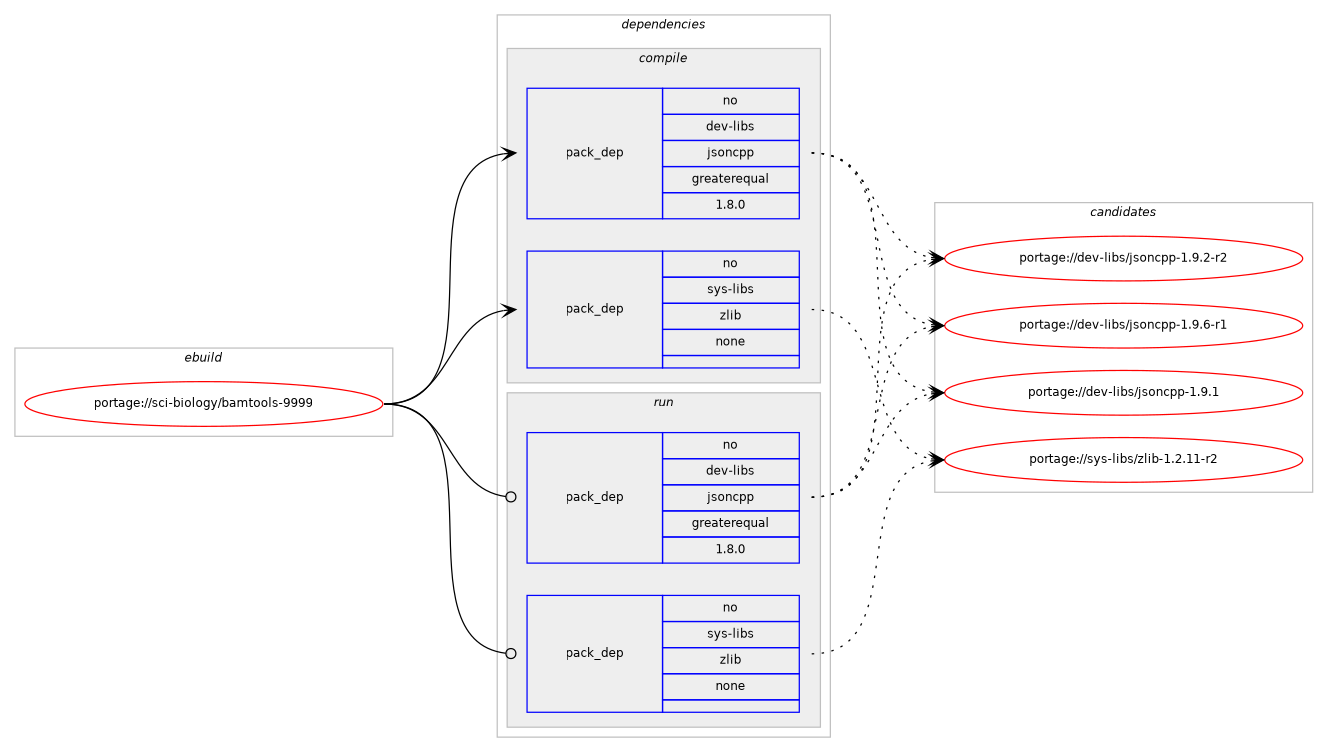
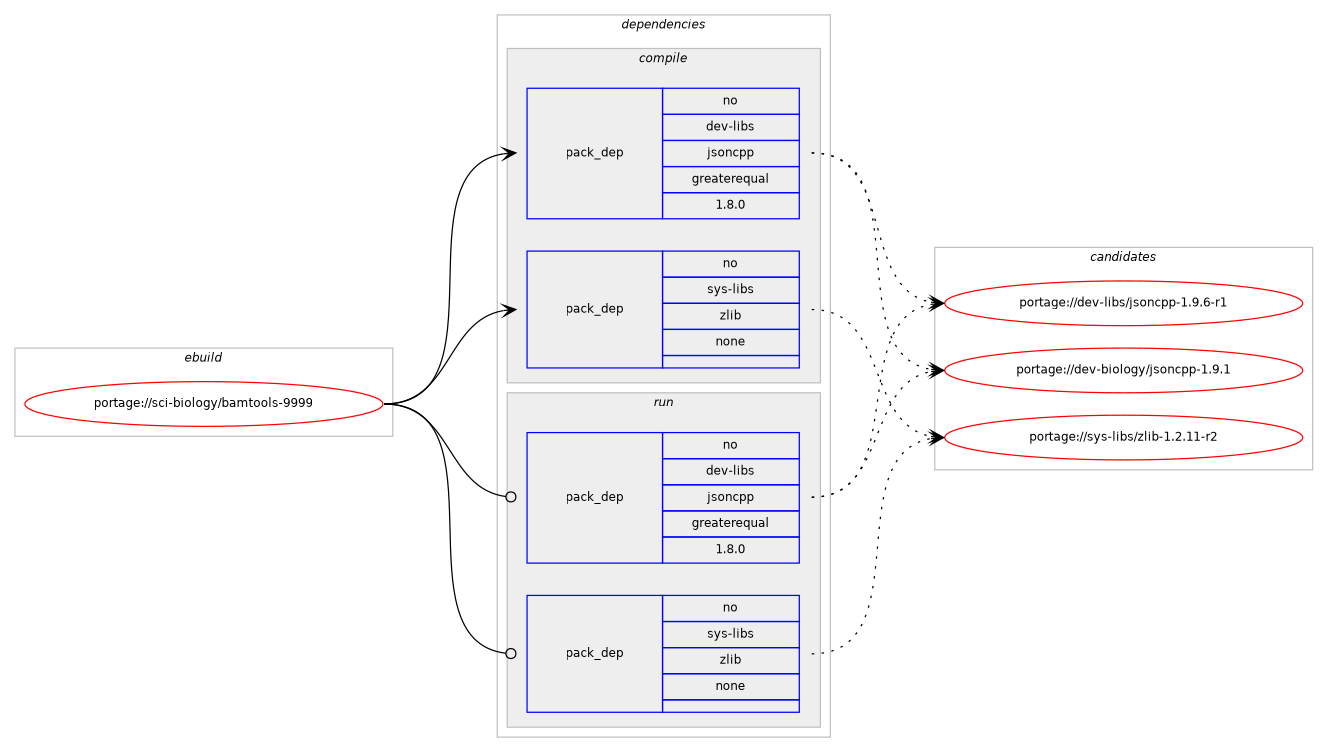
(1124, 259) -> none
(1124, 393) -> (1124, 370)
